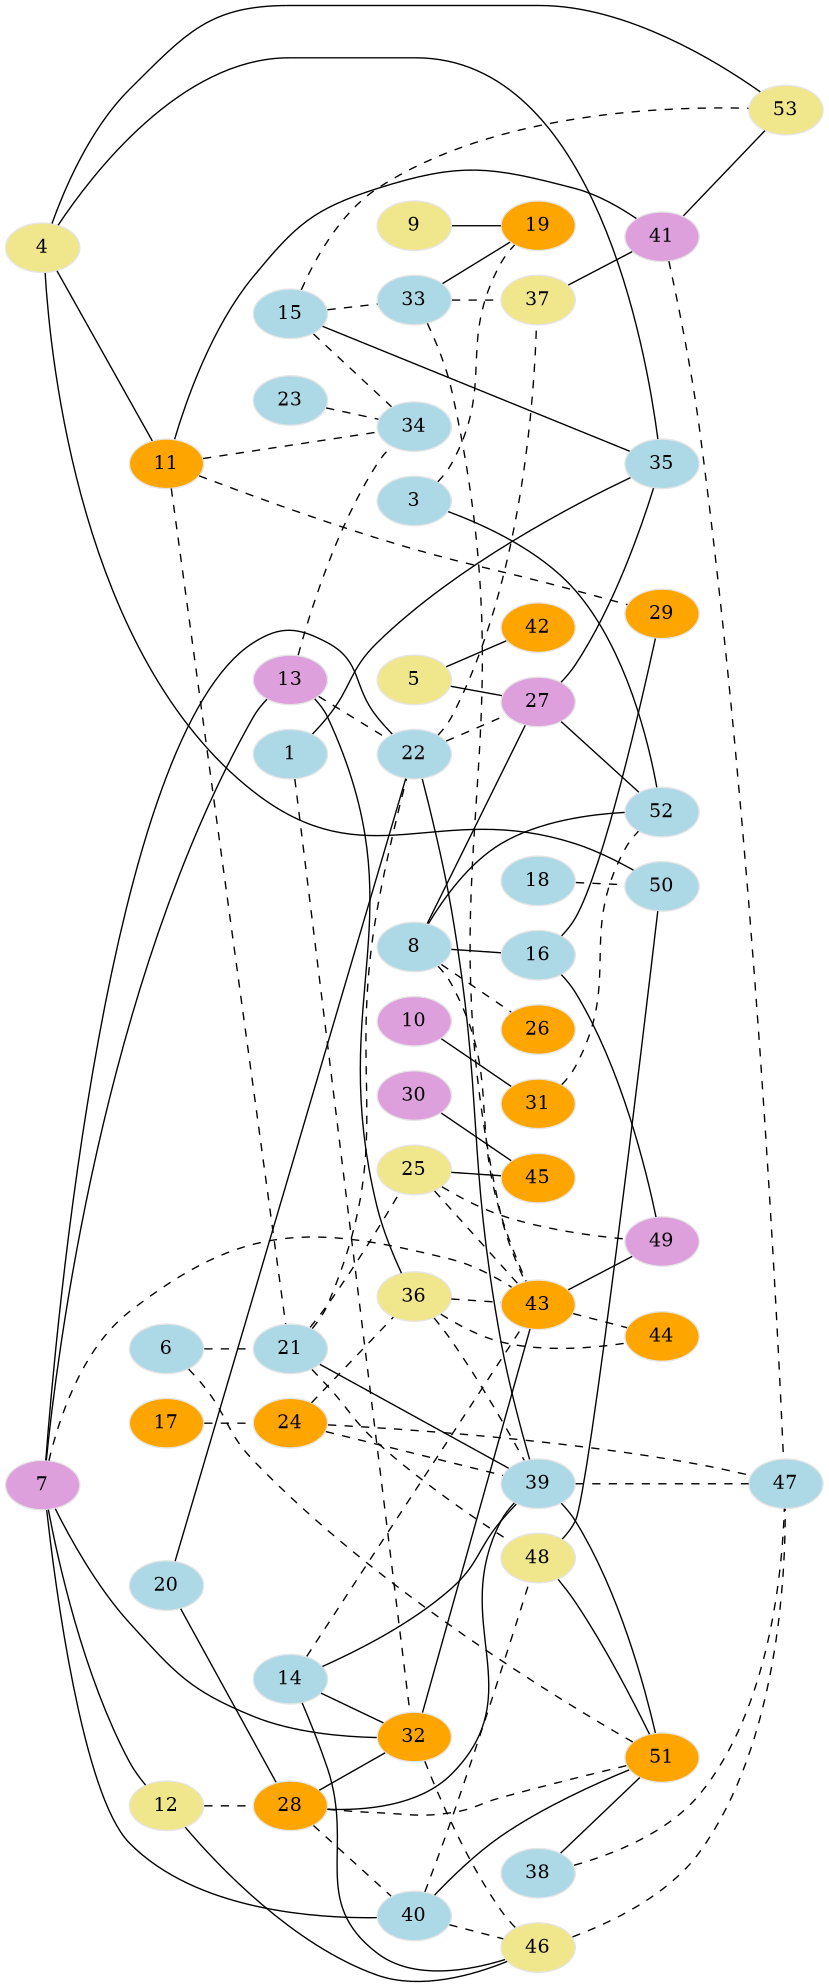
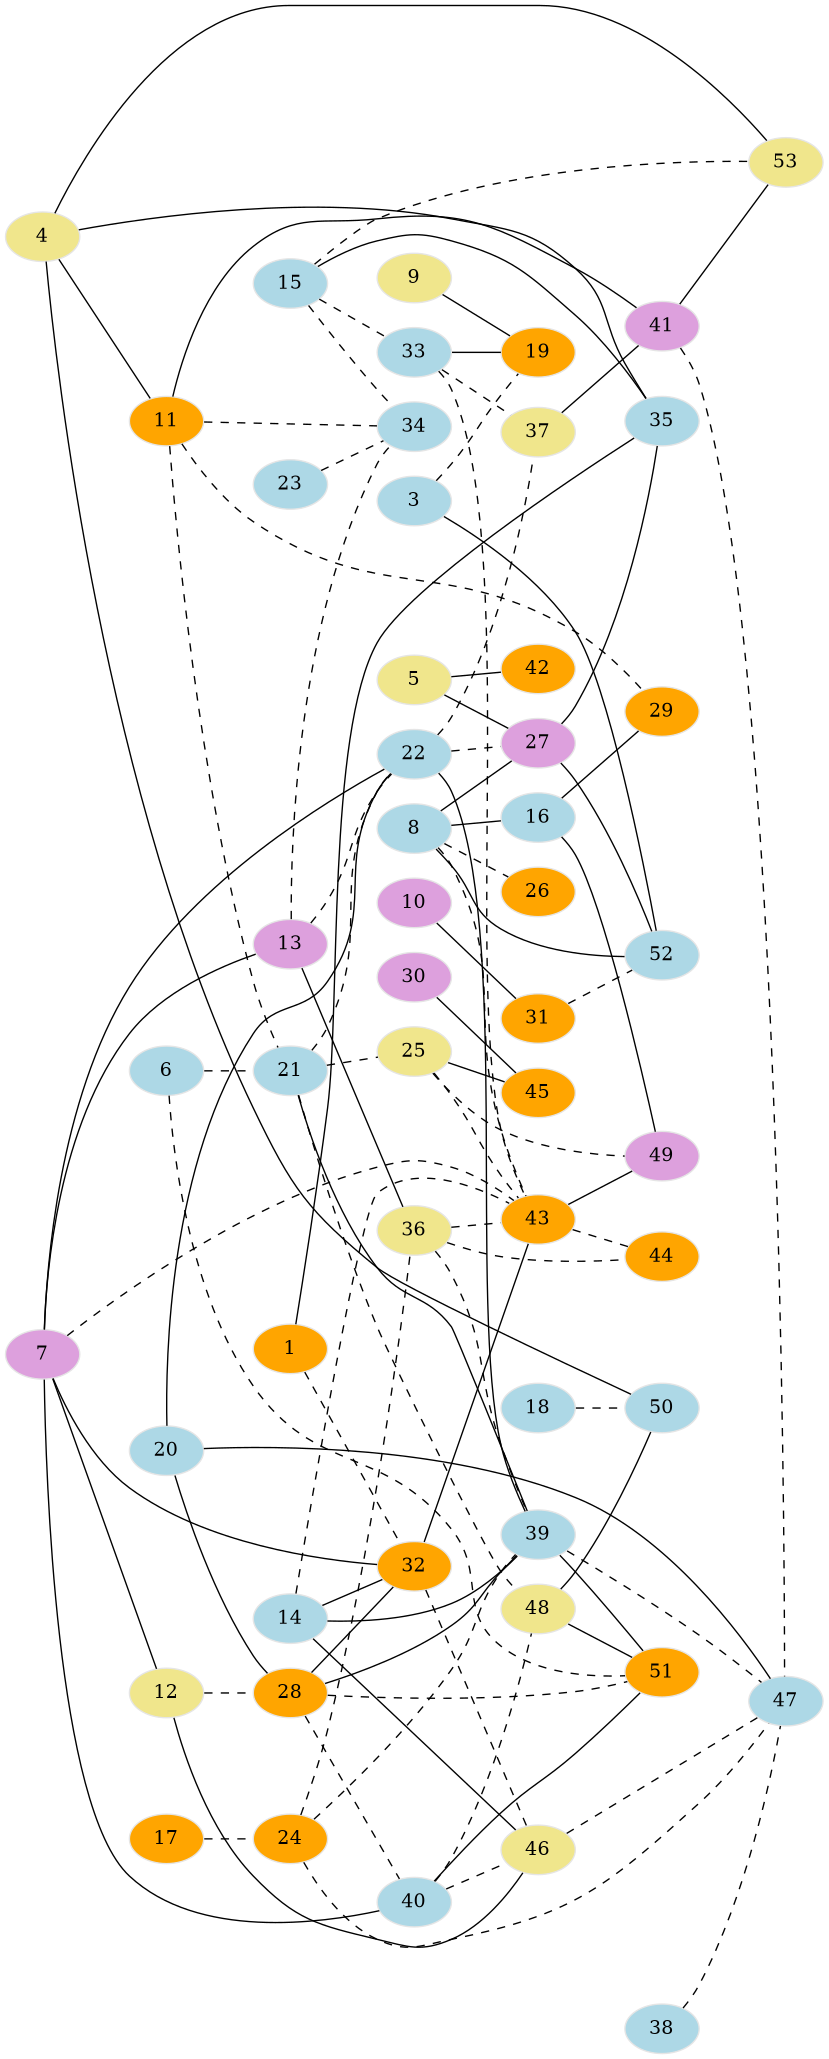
(290, 754) -> (290, 1349)
none -> (525, 1480)
(600, 1815) -> none
